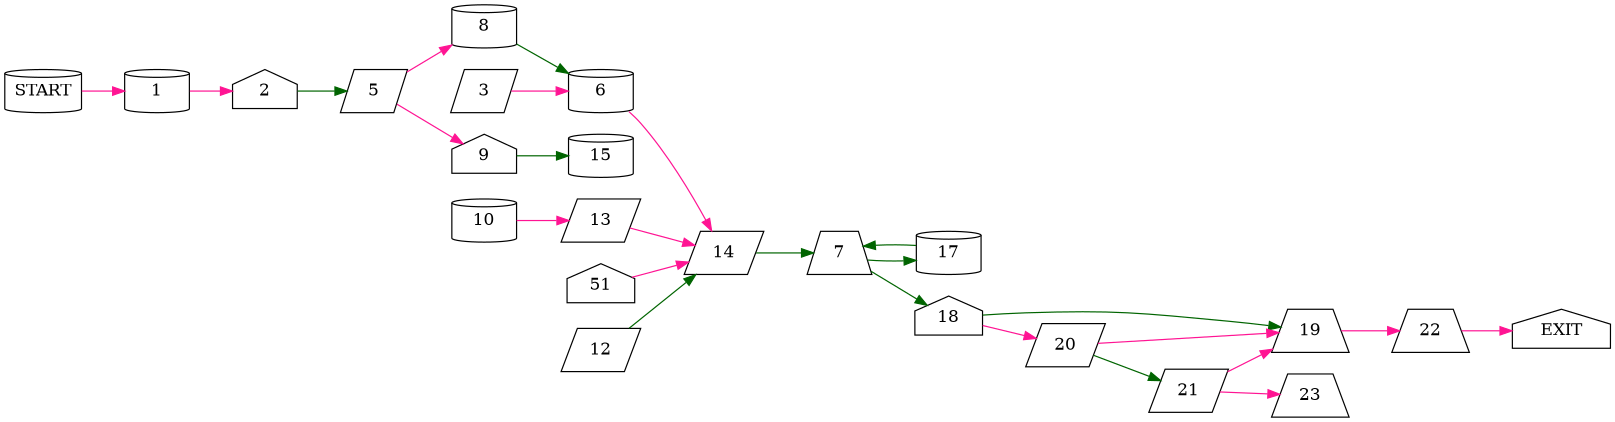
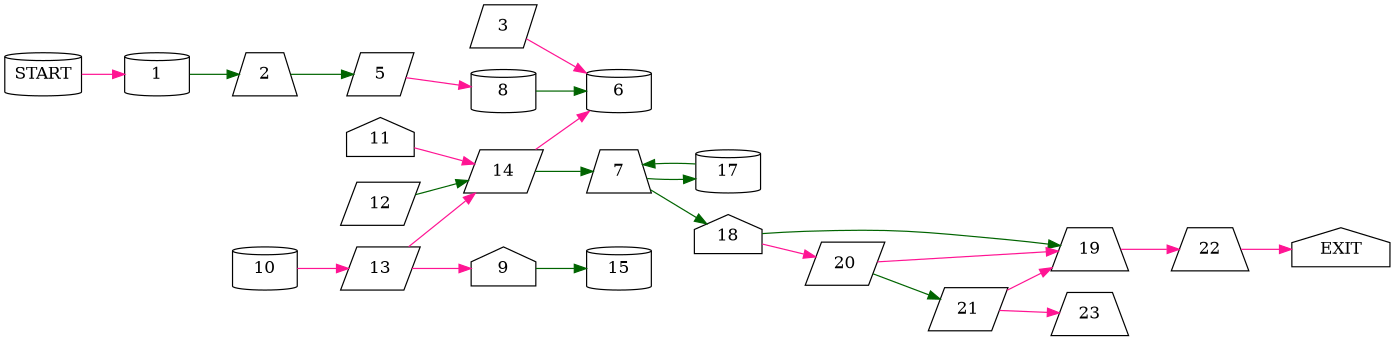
(205, 91) -> (208, 74)
(265, 91) -> (265, 74)
(425, 121) -> (436, 268)
(671, 163) -> (557, 134)
(601, 285) -> (380, 139)
